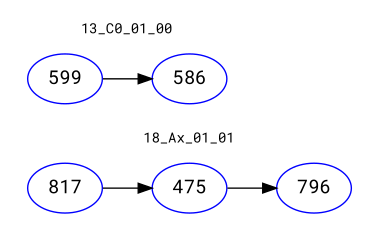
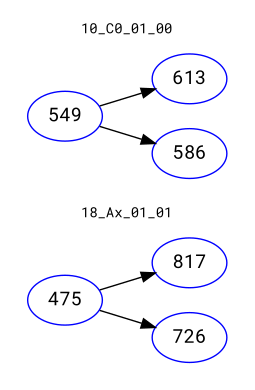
(127, 30) -> (127, 30)
(65, 79) -> (65, 116)
none -> (190, 79)
(121, 188) -> (121, 284)
(314, 188) -> (190, 338)
